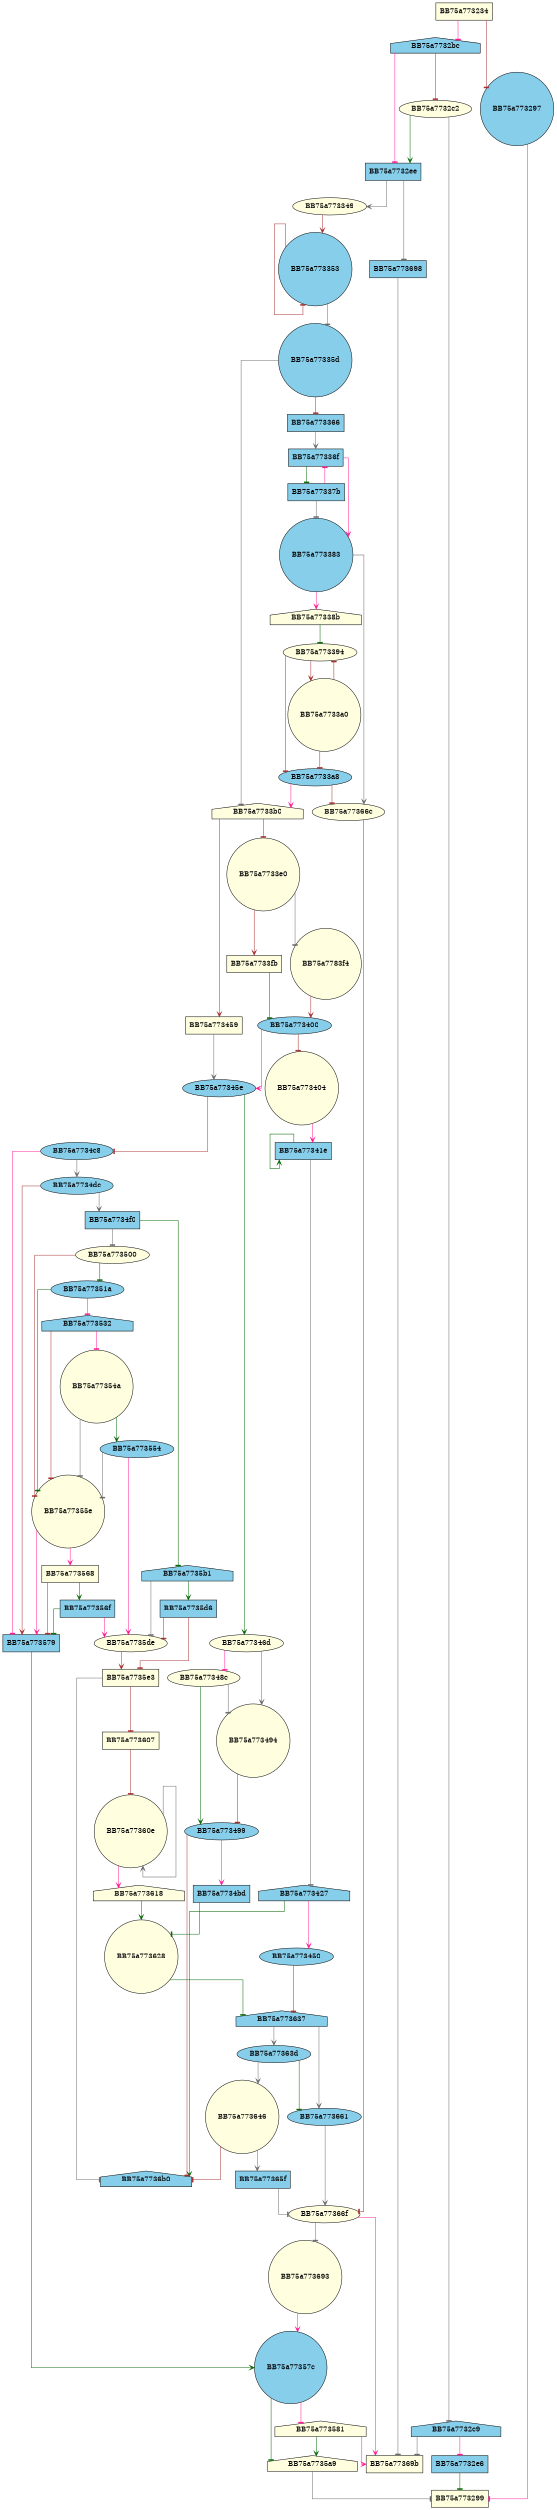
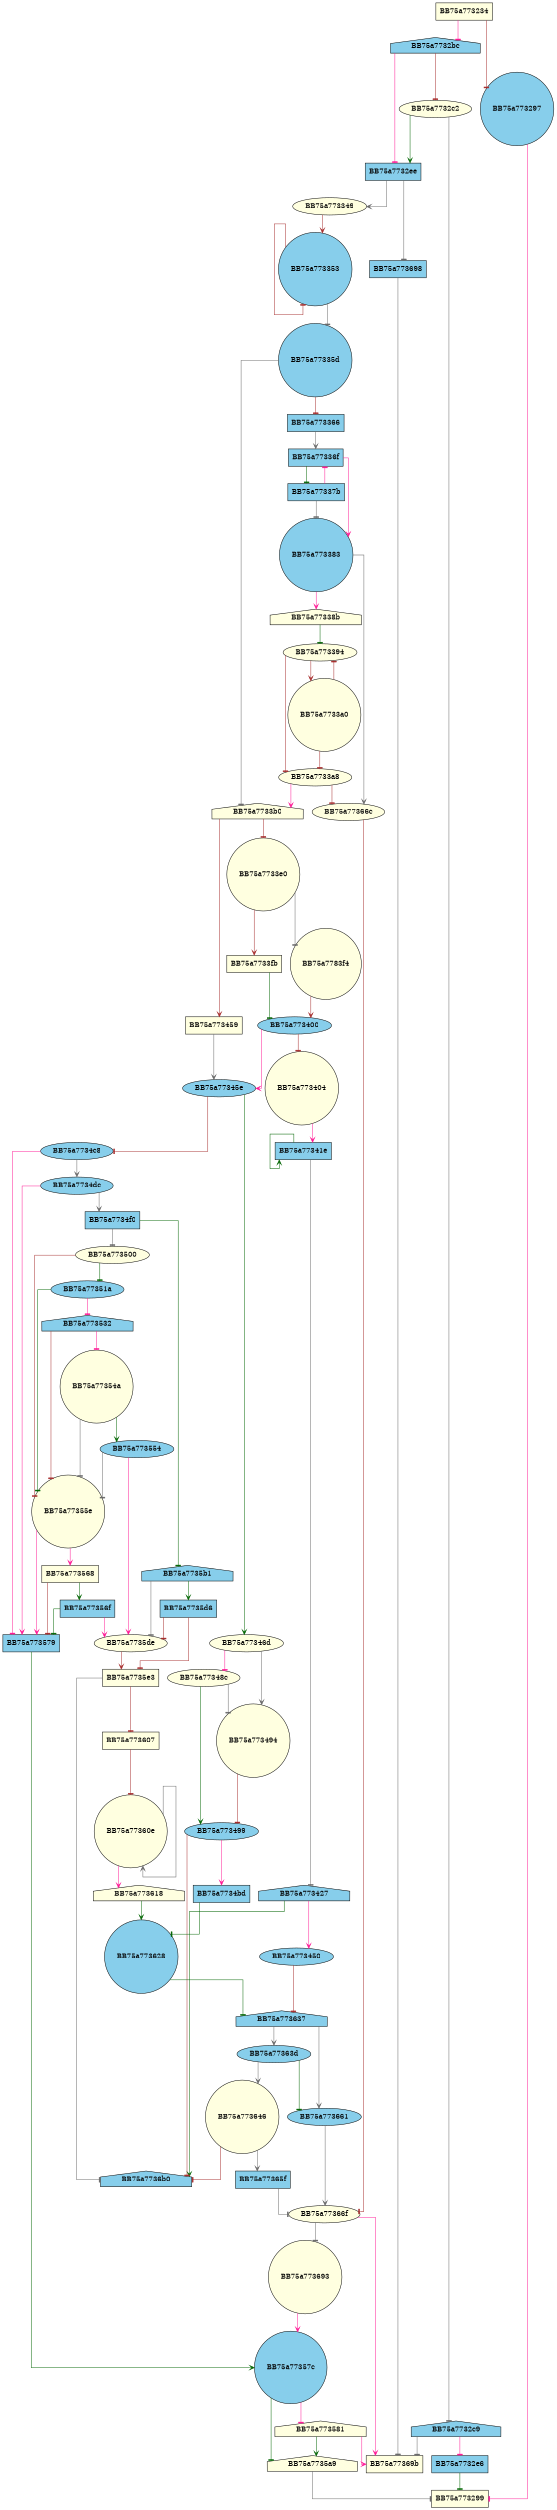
(315, 777) -> (315, 777)
(22, 1399) -> (22, 1399)
(141, 1957) -> (141, 1957)
